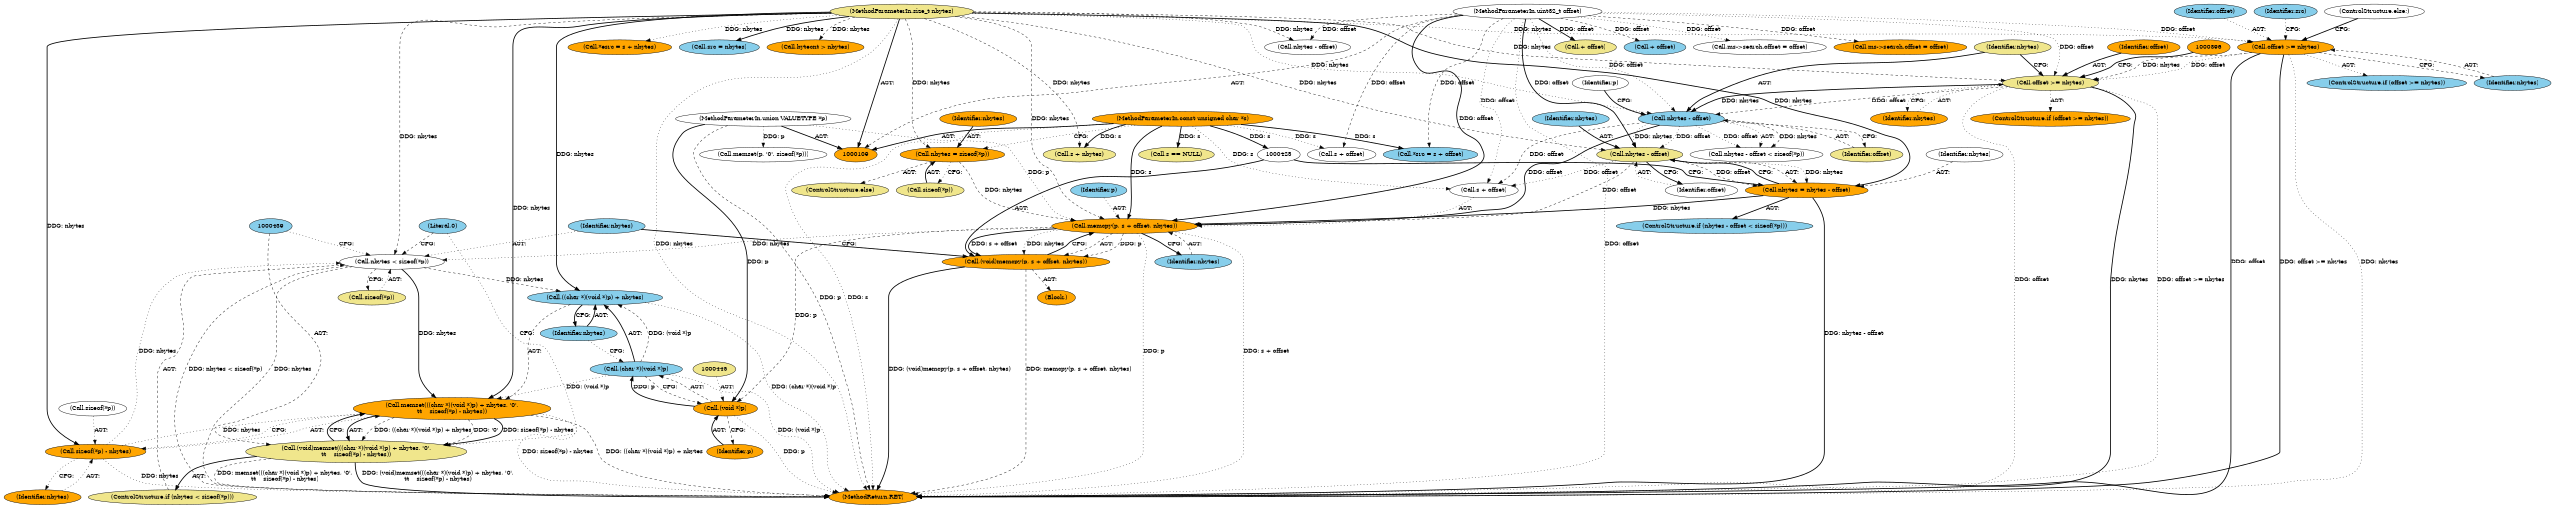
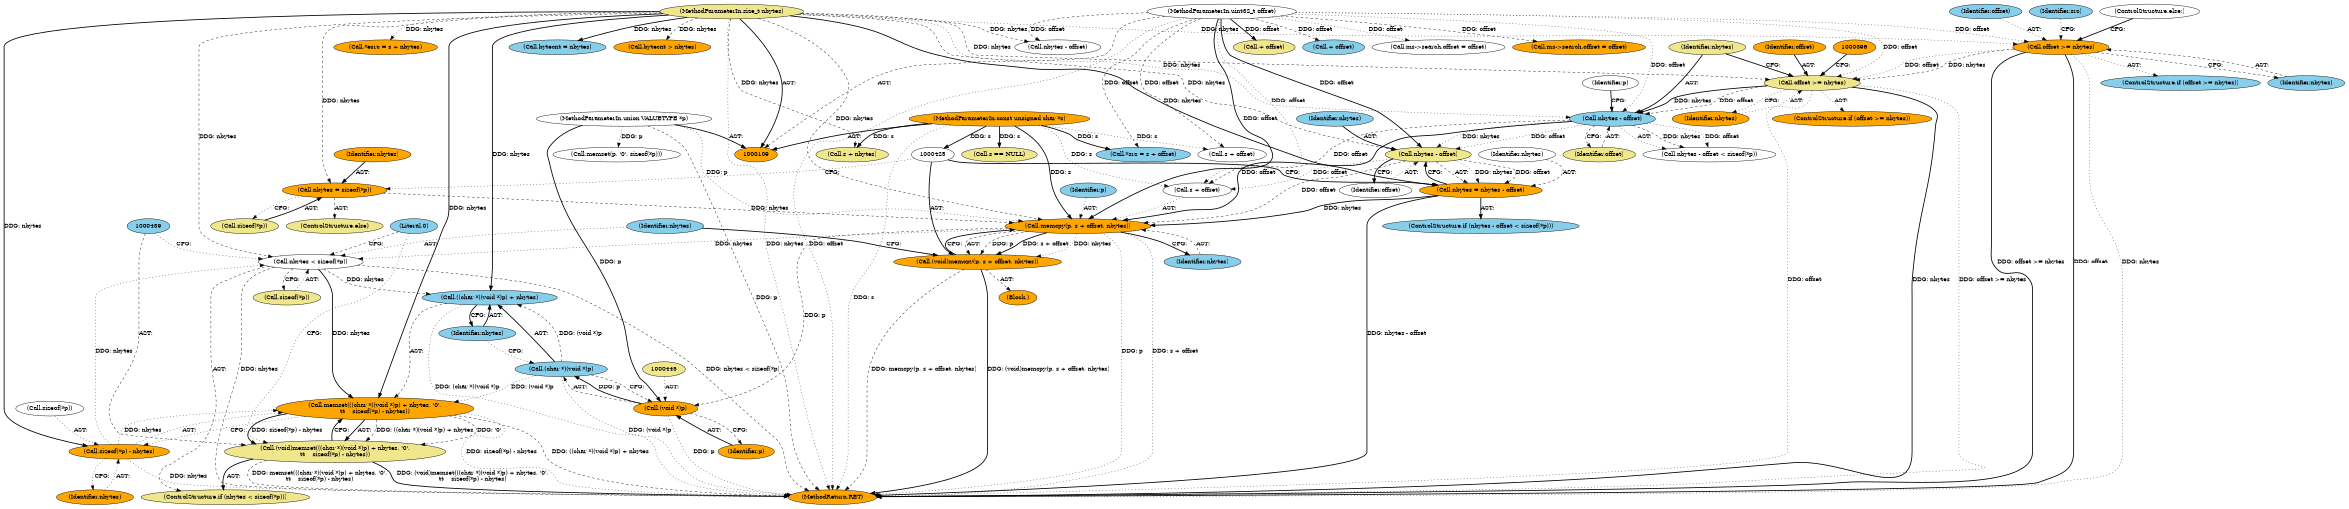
(719, 47) -> (557, 47)
(1061, 136) -> (653, 180)
(182, 314) -> (213, 377)
